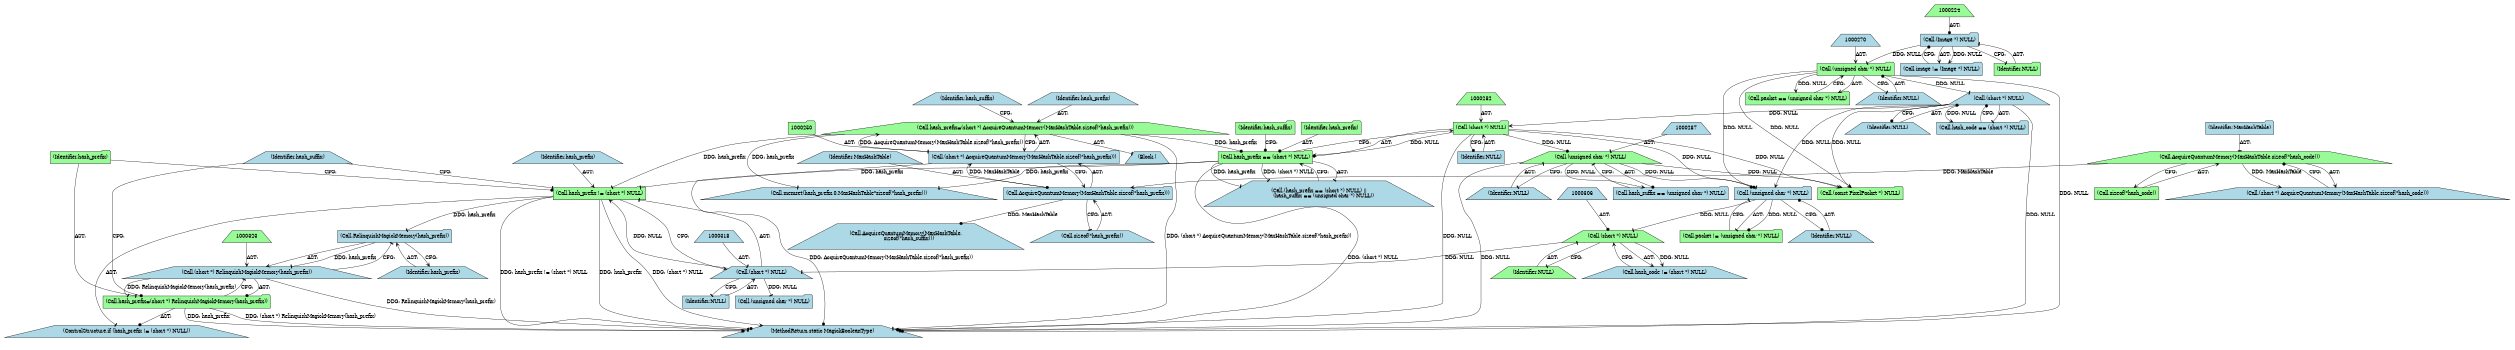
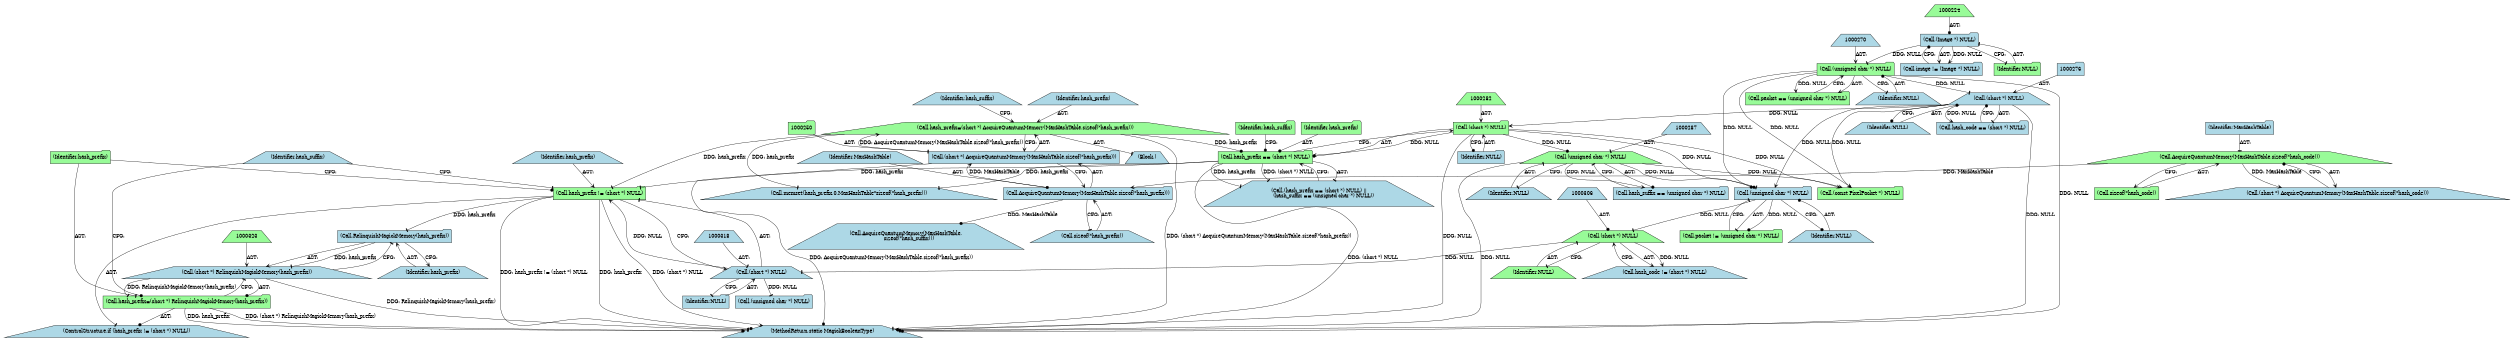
none -> (2071, 70)
